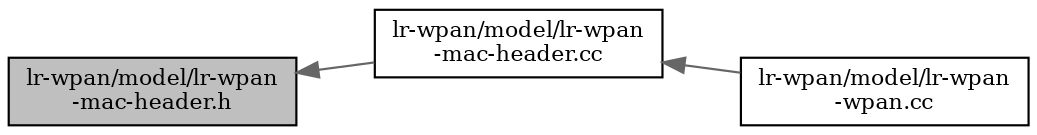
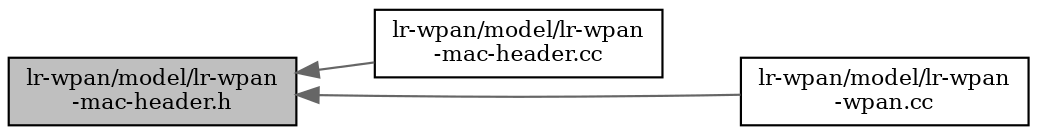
(712, 69) -> (530, 97)
